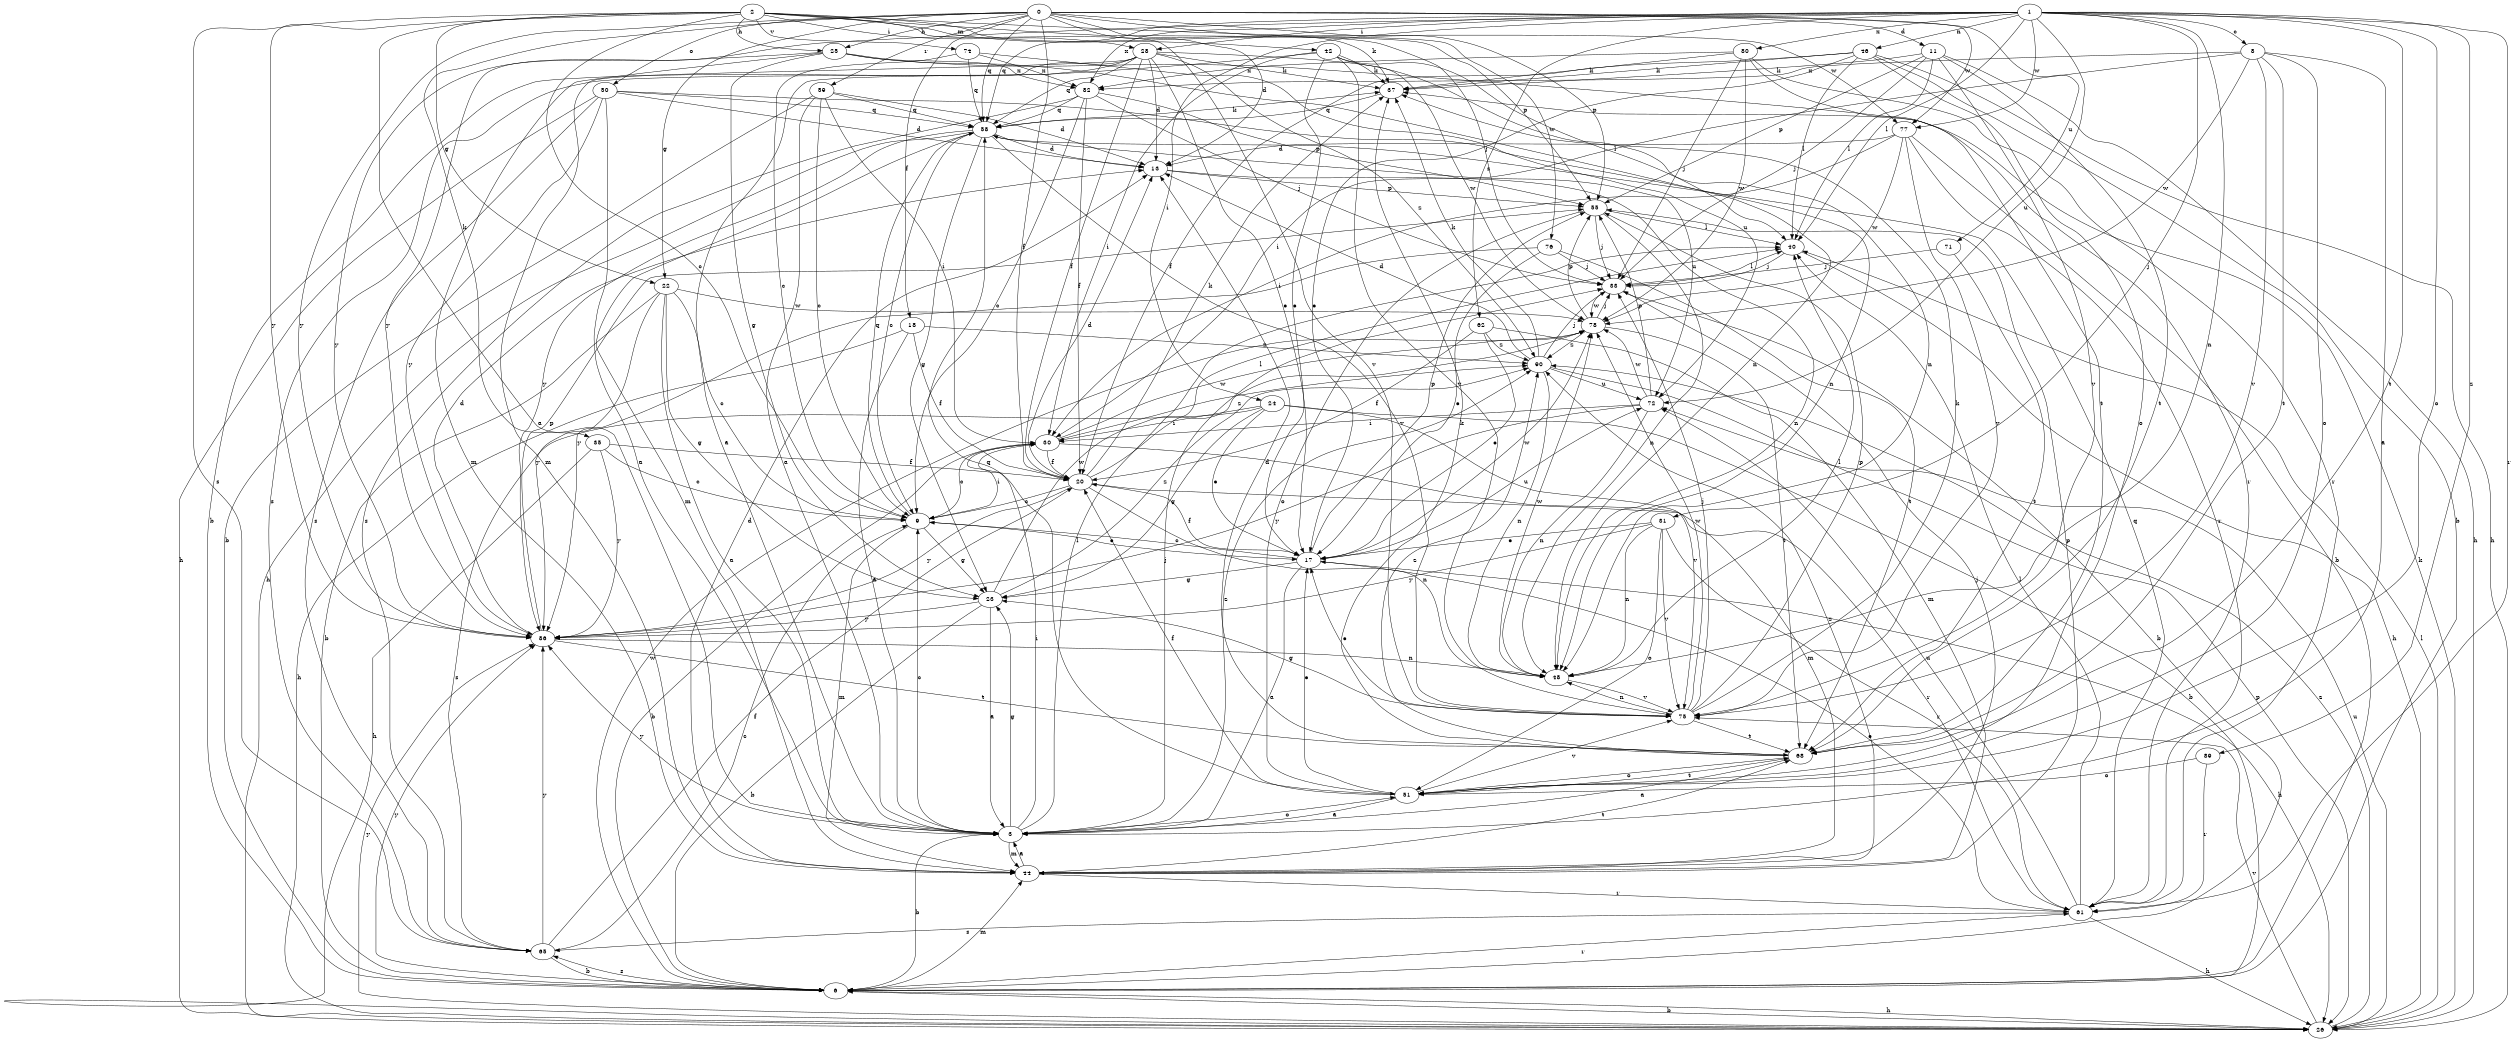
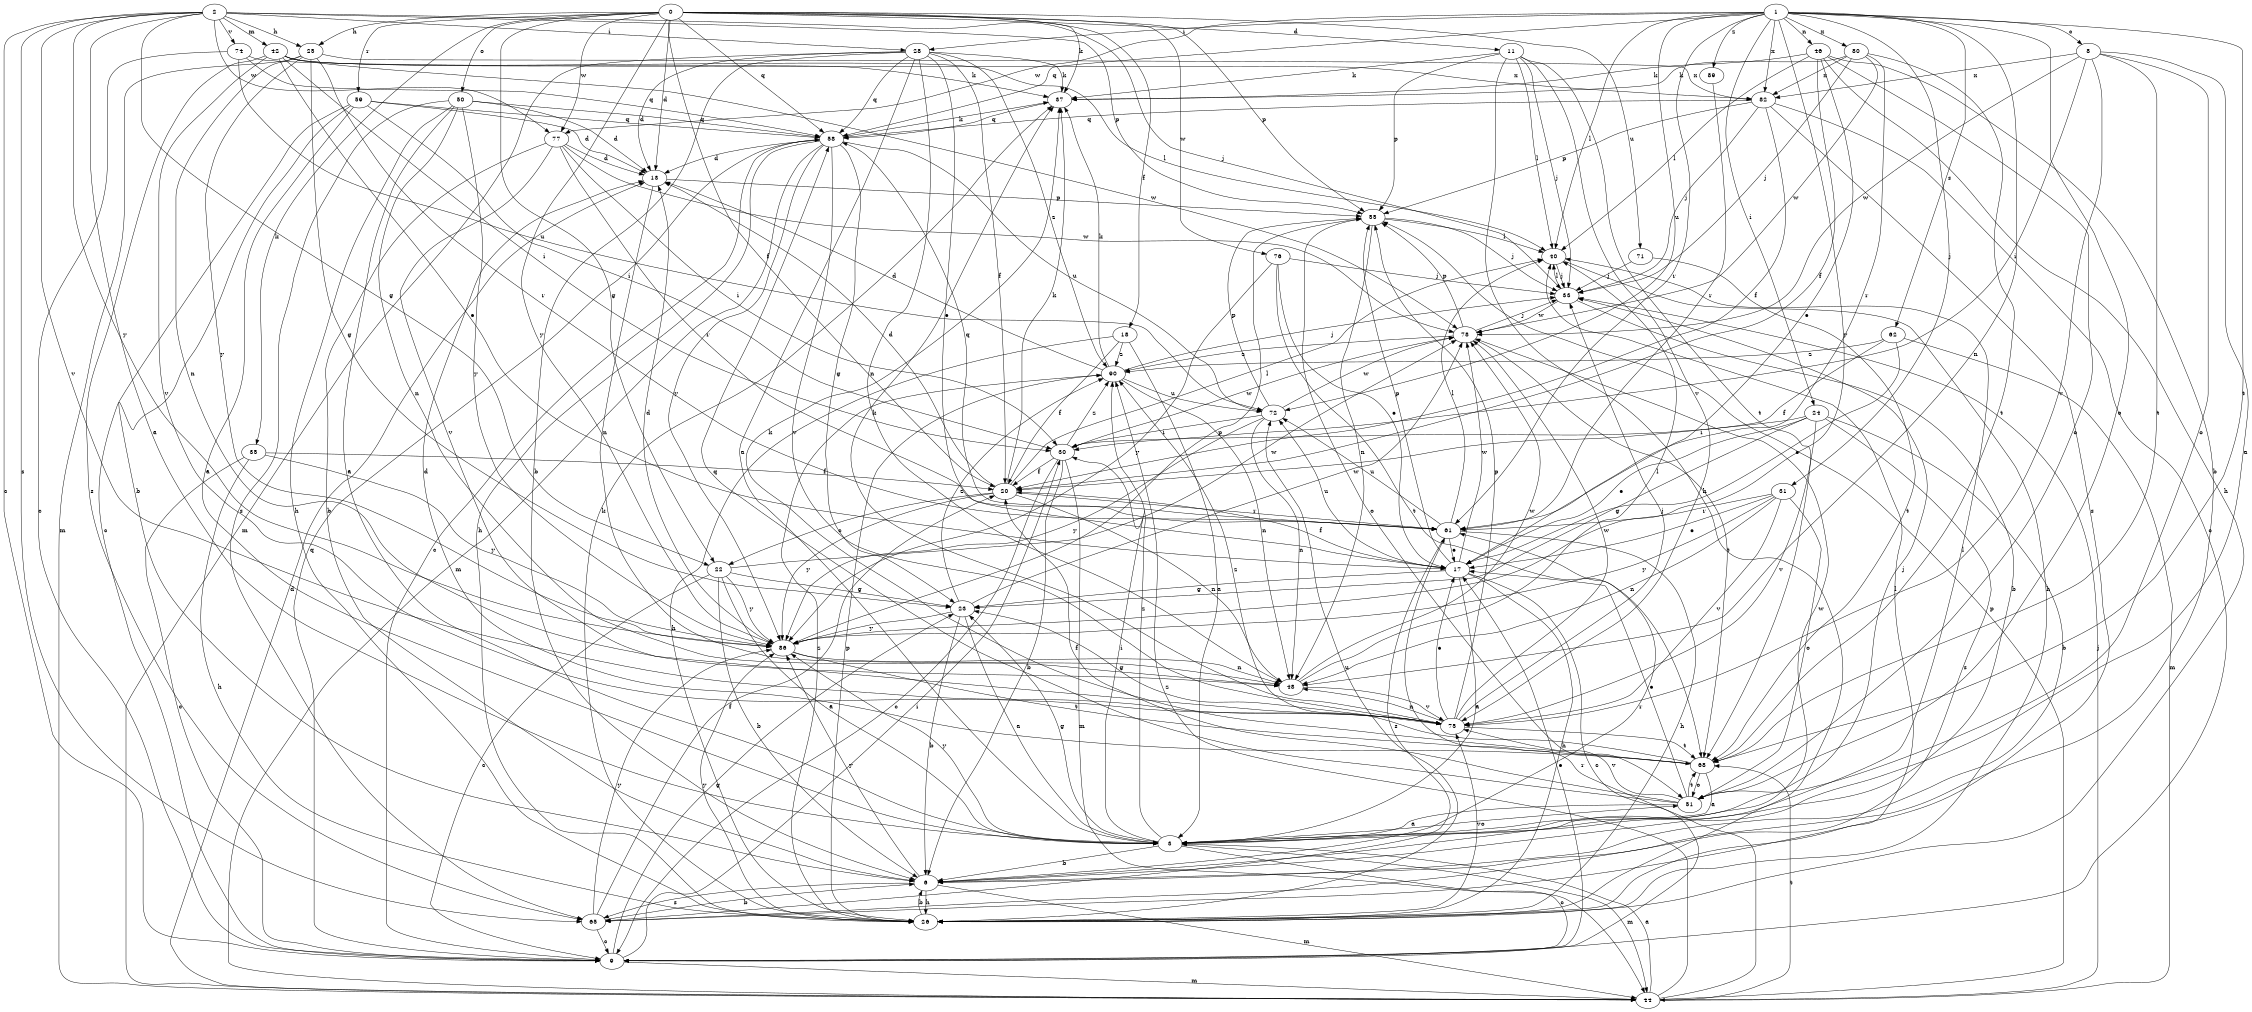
(1002, 505) -> (853, 518)
(1811, 787) -> none
